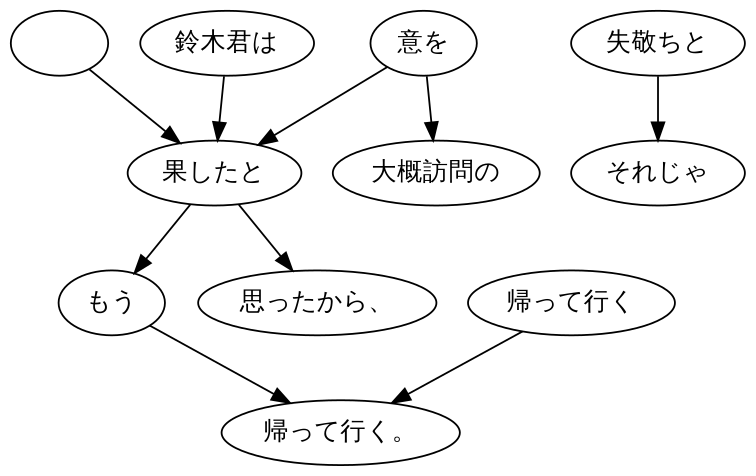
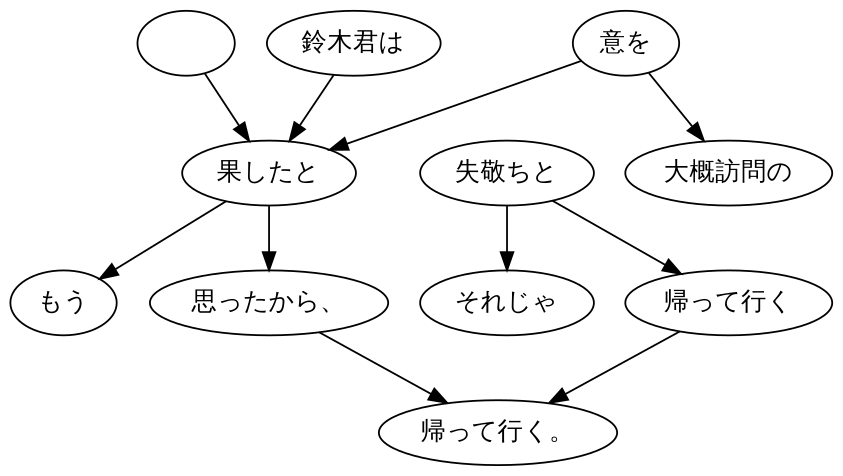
none -> (609, 233)
(212, 360) -> (375, 363)
